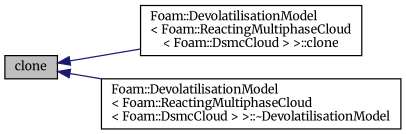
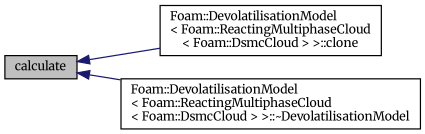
(31, 67) -> (41, 67)
